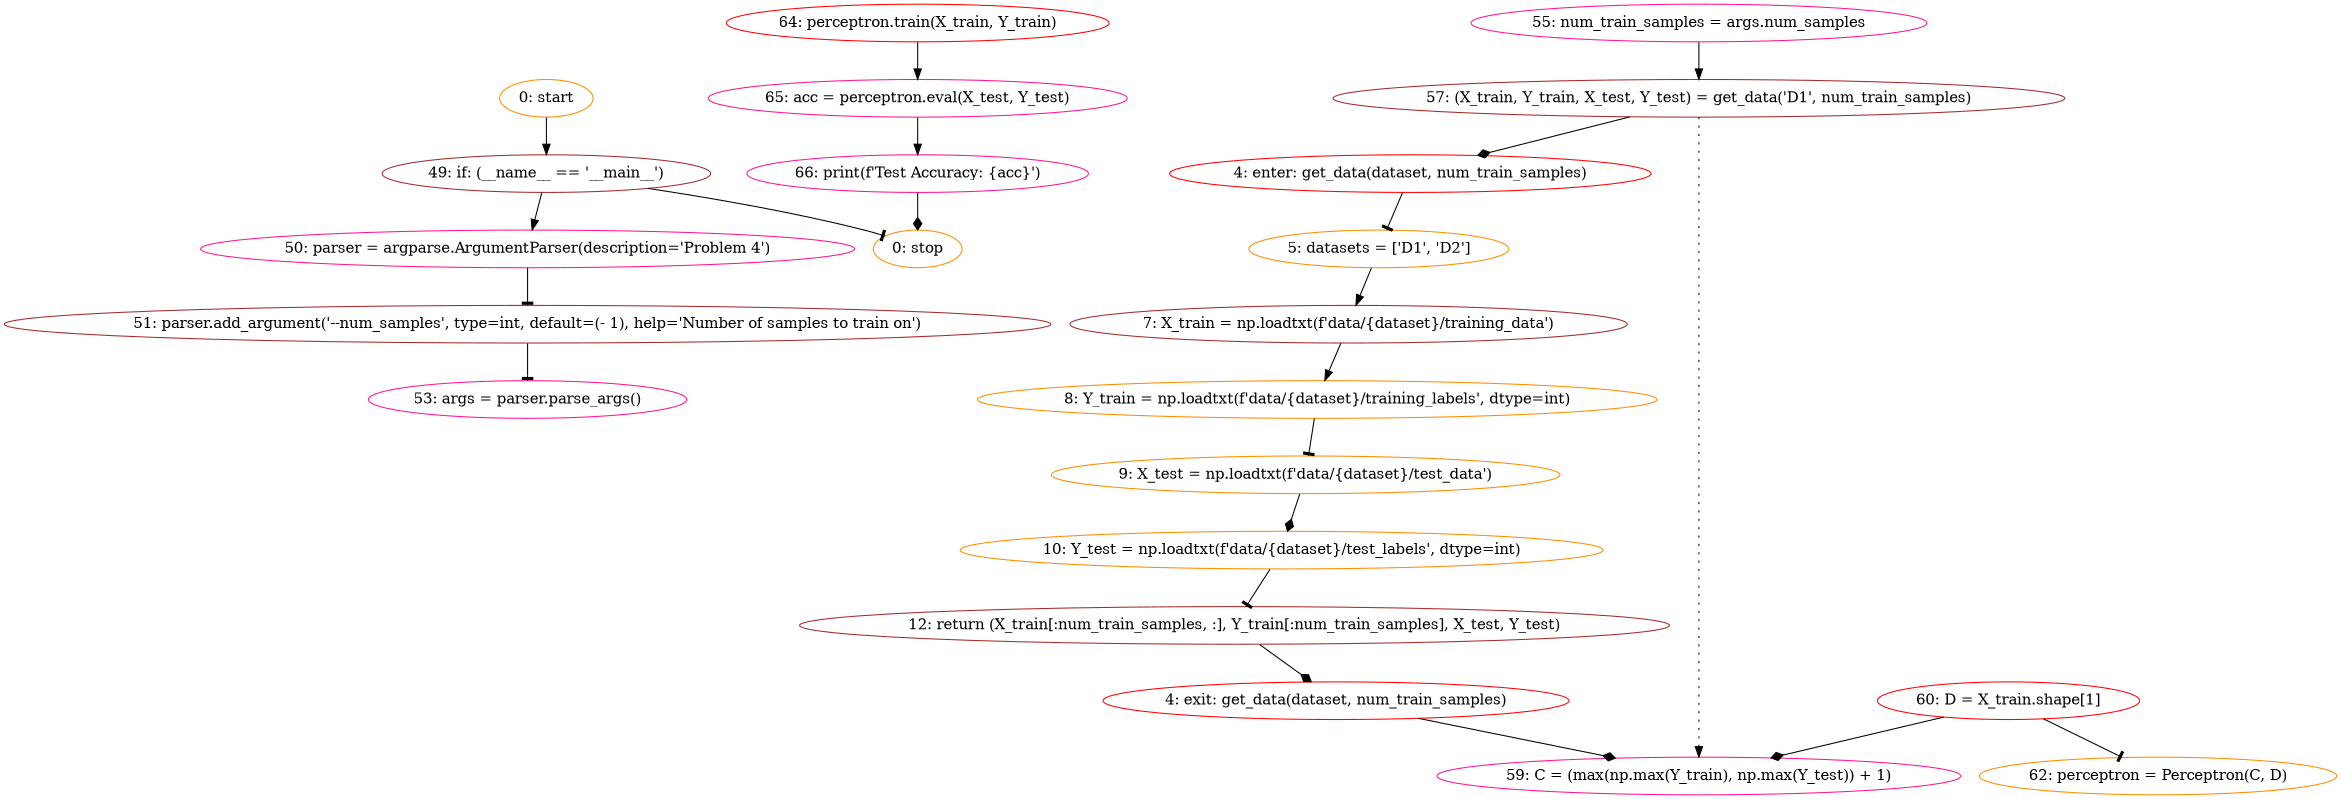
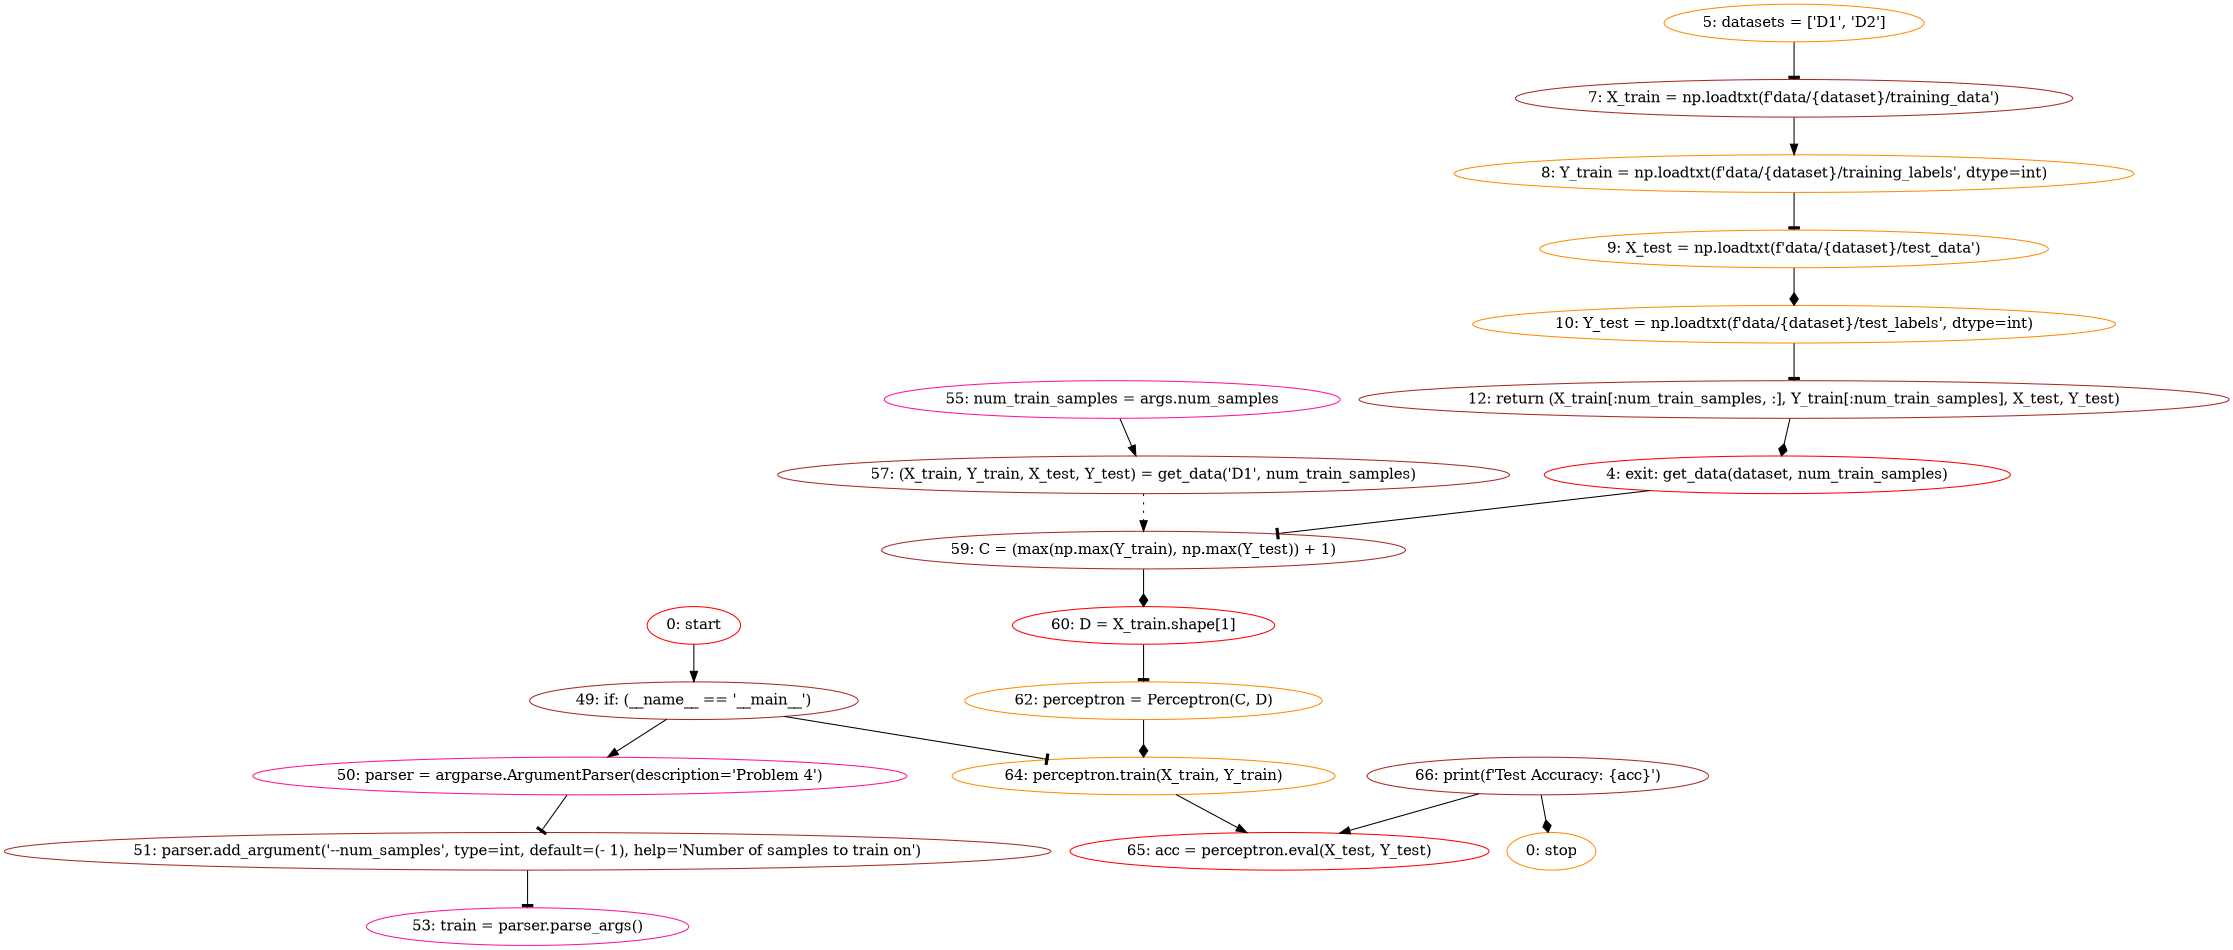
(918, 23) -> (1144, 776)
(546, 98) -> (694, 625)
(918, 98) -> (1280, 851)
(918, 131) -> (1414, 812)
(918, 174) -> (1538, 776)
(1410, 174) -> none
(765, 208) -> (914, 738)
(1366, 282) -> (1794, 58)
(528, 400) -> (528, 927)
none -> (1144, 732)
(1863, 736) -> (1144, 582)
(1511, 737) -> (1465, 512)
(1699, 776) -> (1144, 550)
